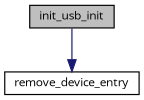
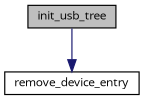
(72, 17) -> (72, 17)
